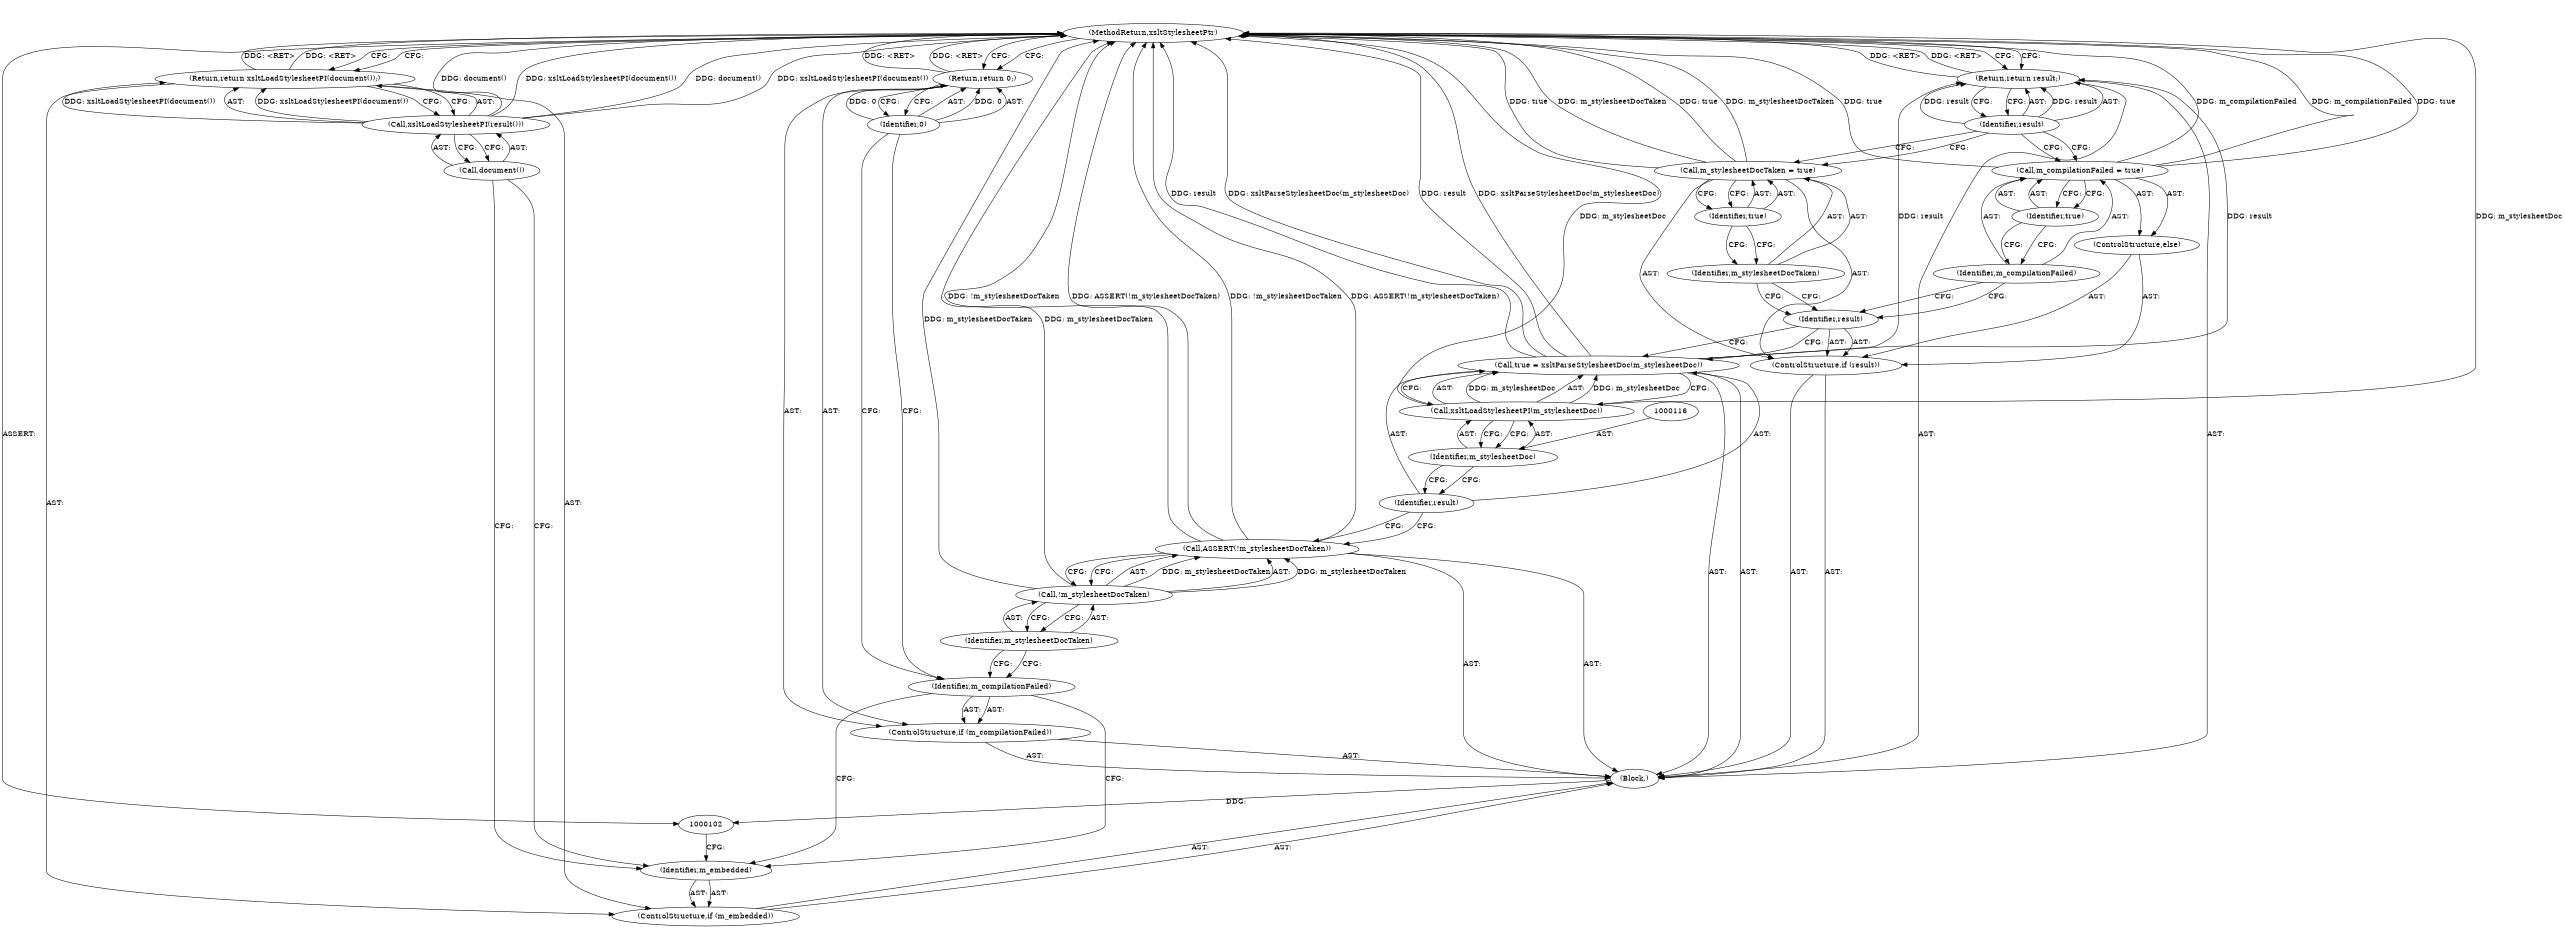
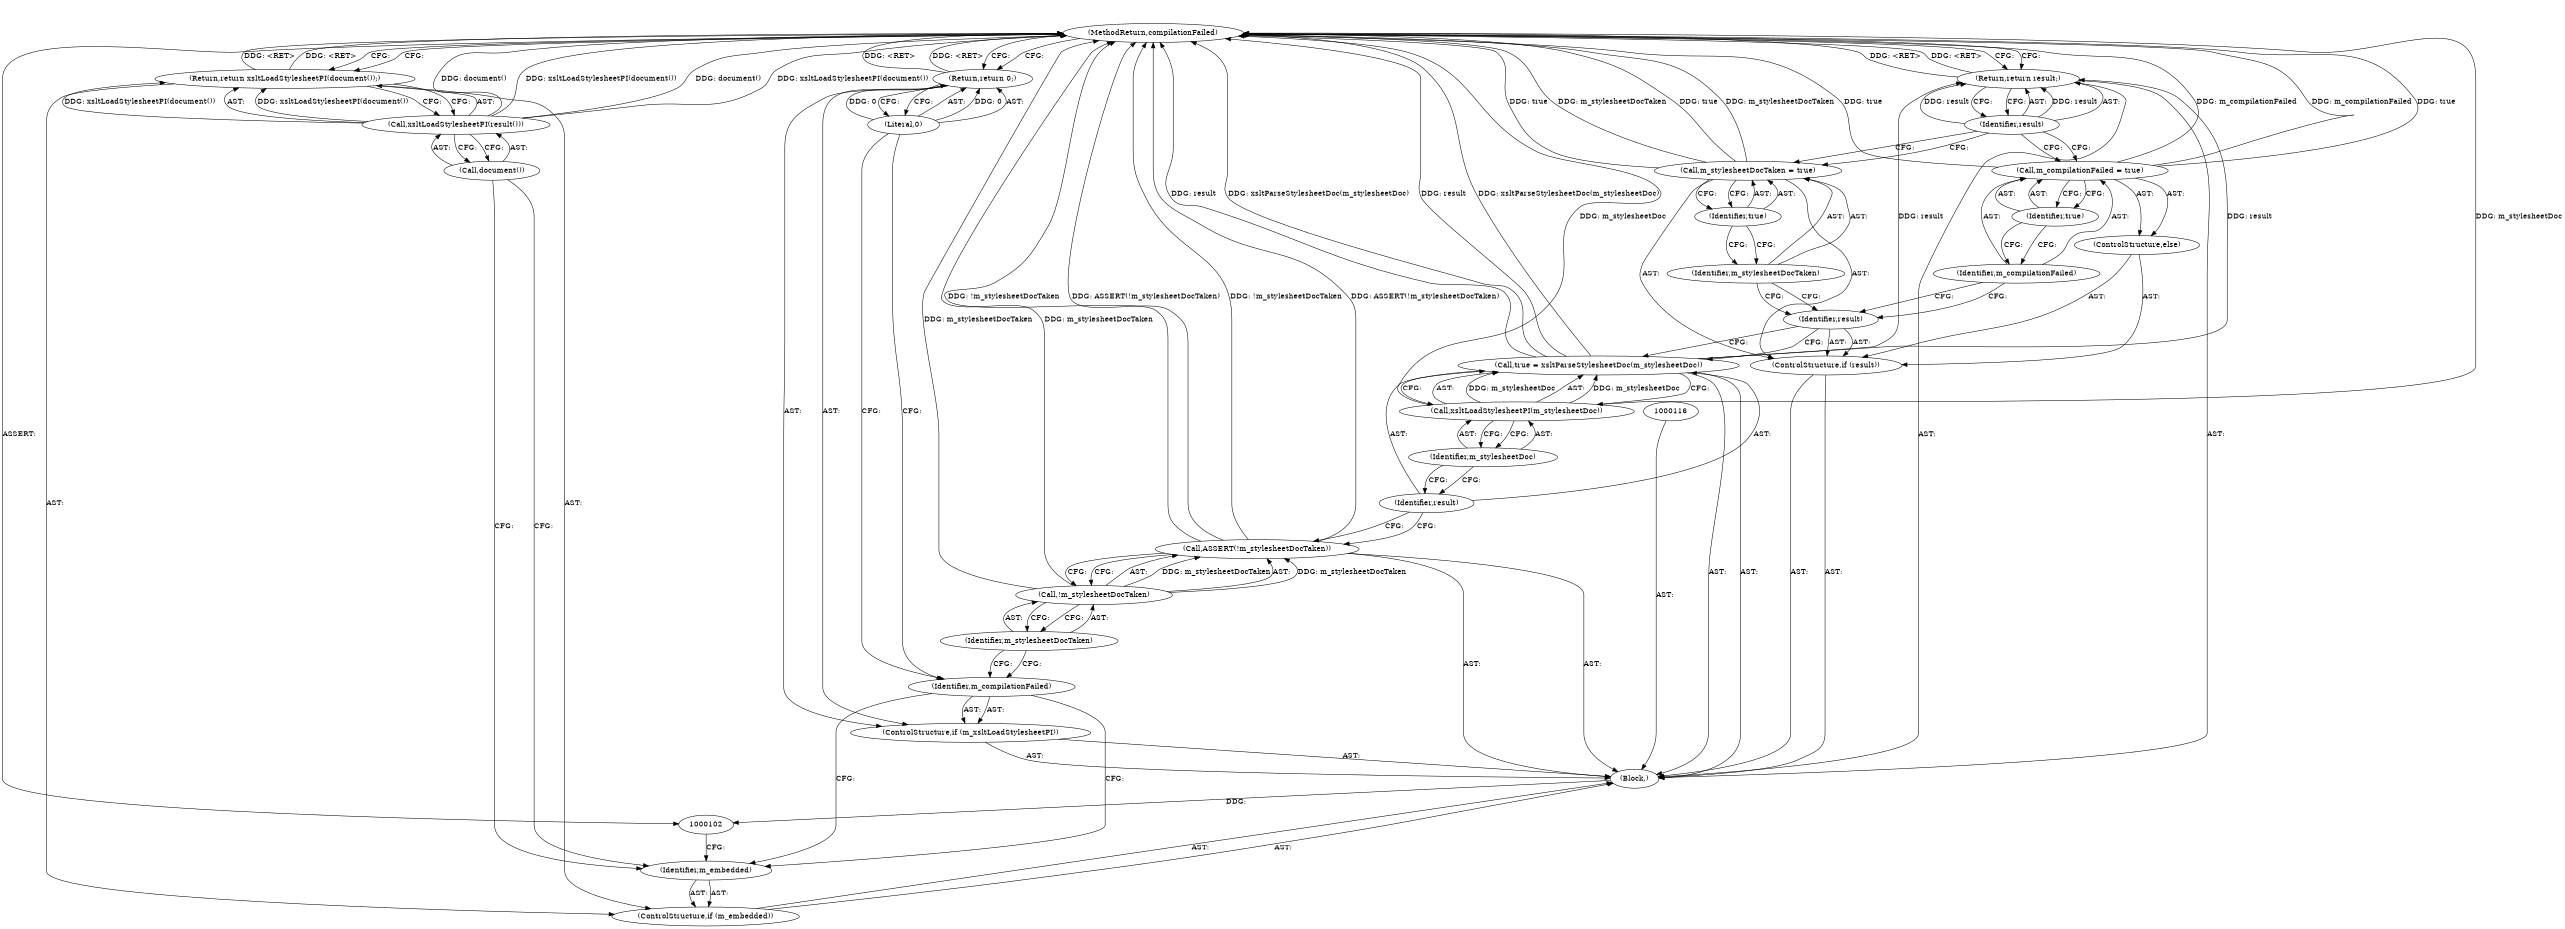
(1153, 33) -> (1153, 33)
(904, 125) -> (904, 125)
(1588, 433) -> (1656, 593)
(971, 733) -> (971, 733)
